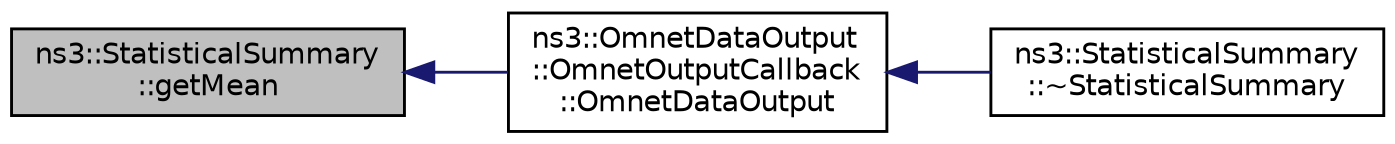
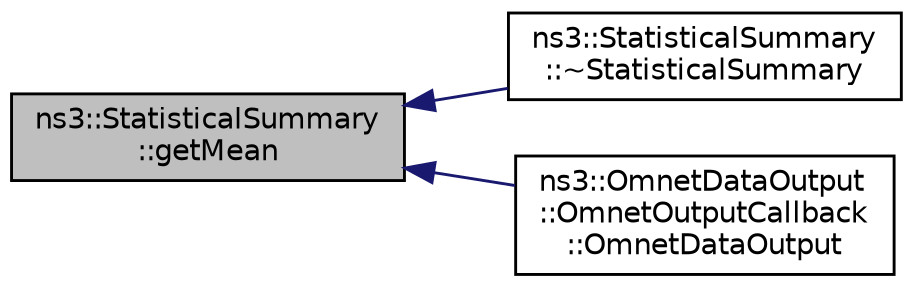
(954, 72) -> (471, 94)
